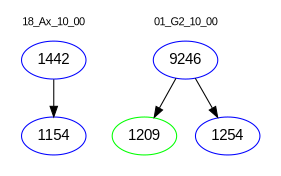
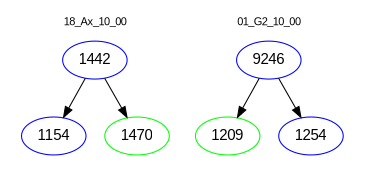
none -> (137, 136)
